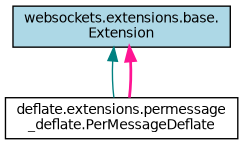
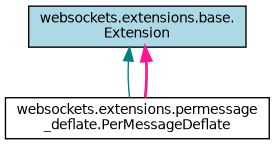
(122, 118) -> (137, 118)
